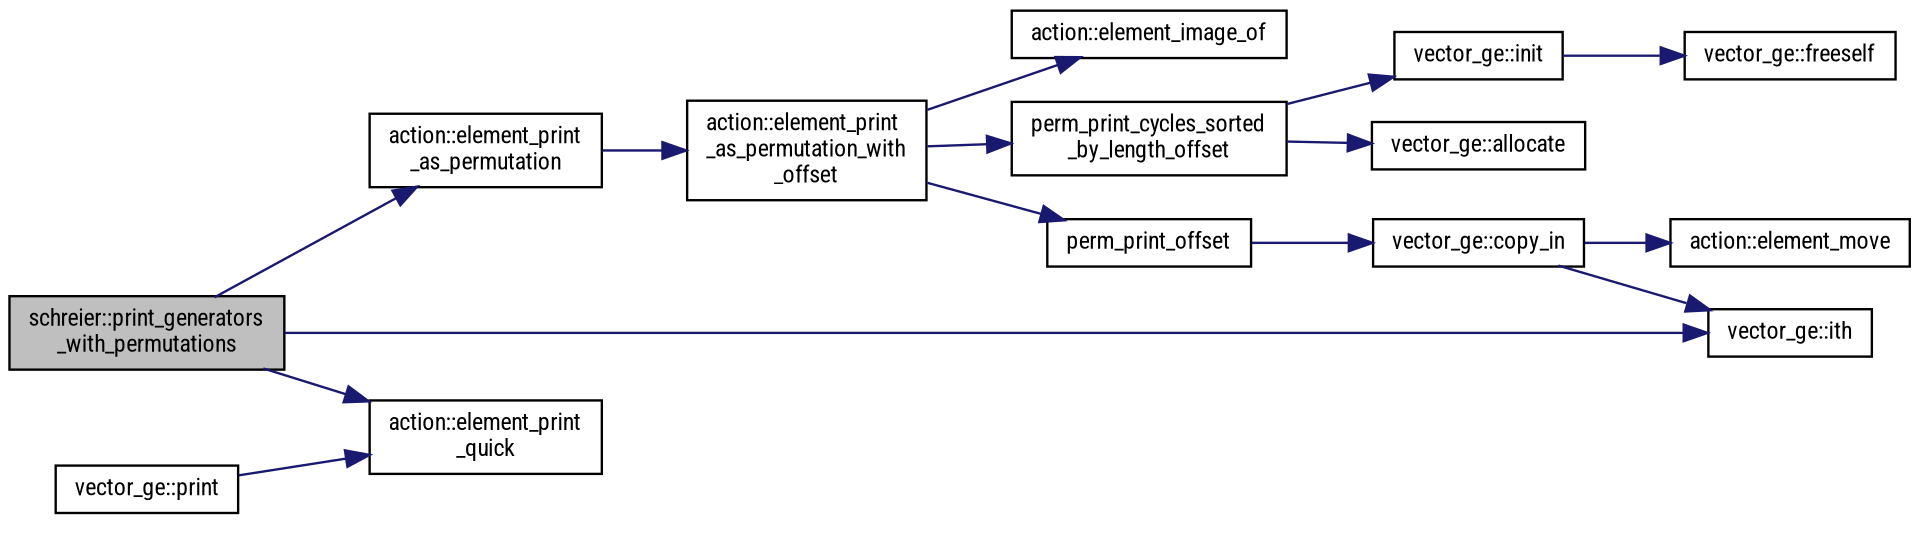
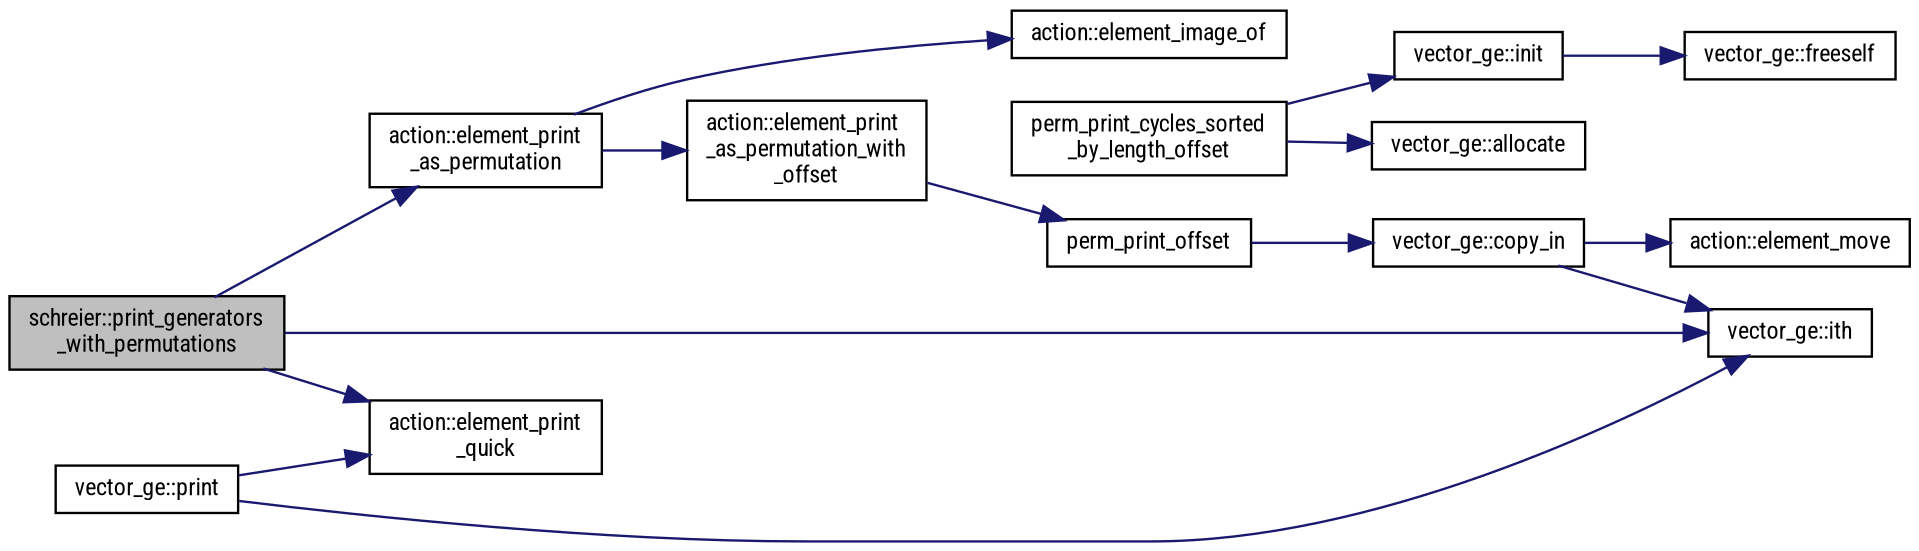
(993, 87) -> (778, 63)
(957, 145) -> none
none -> (998, 541)
